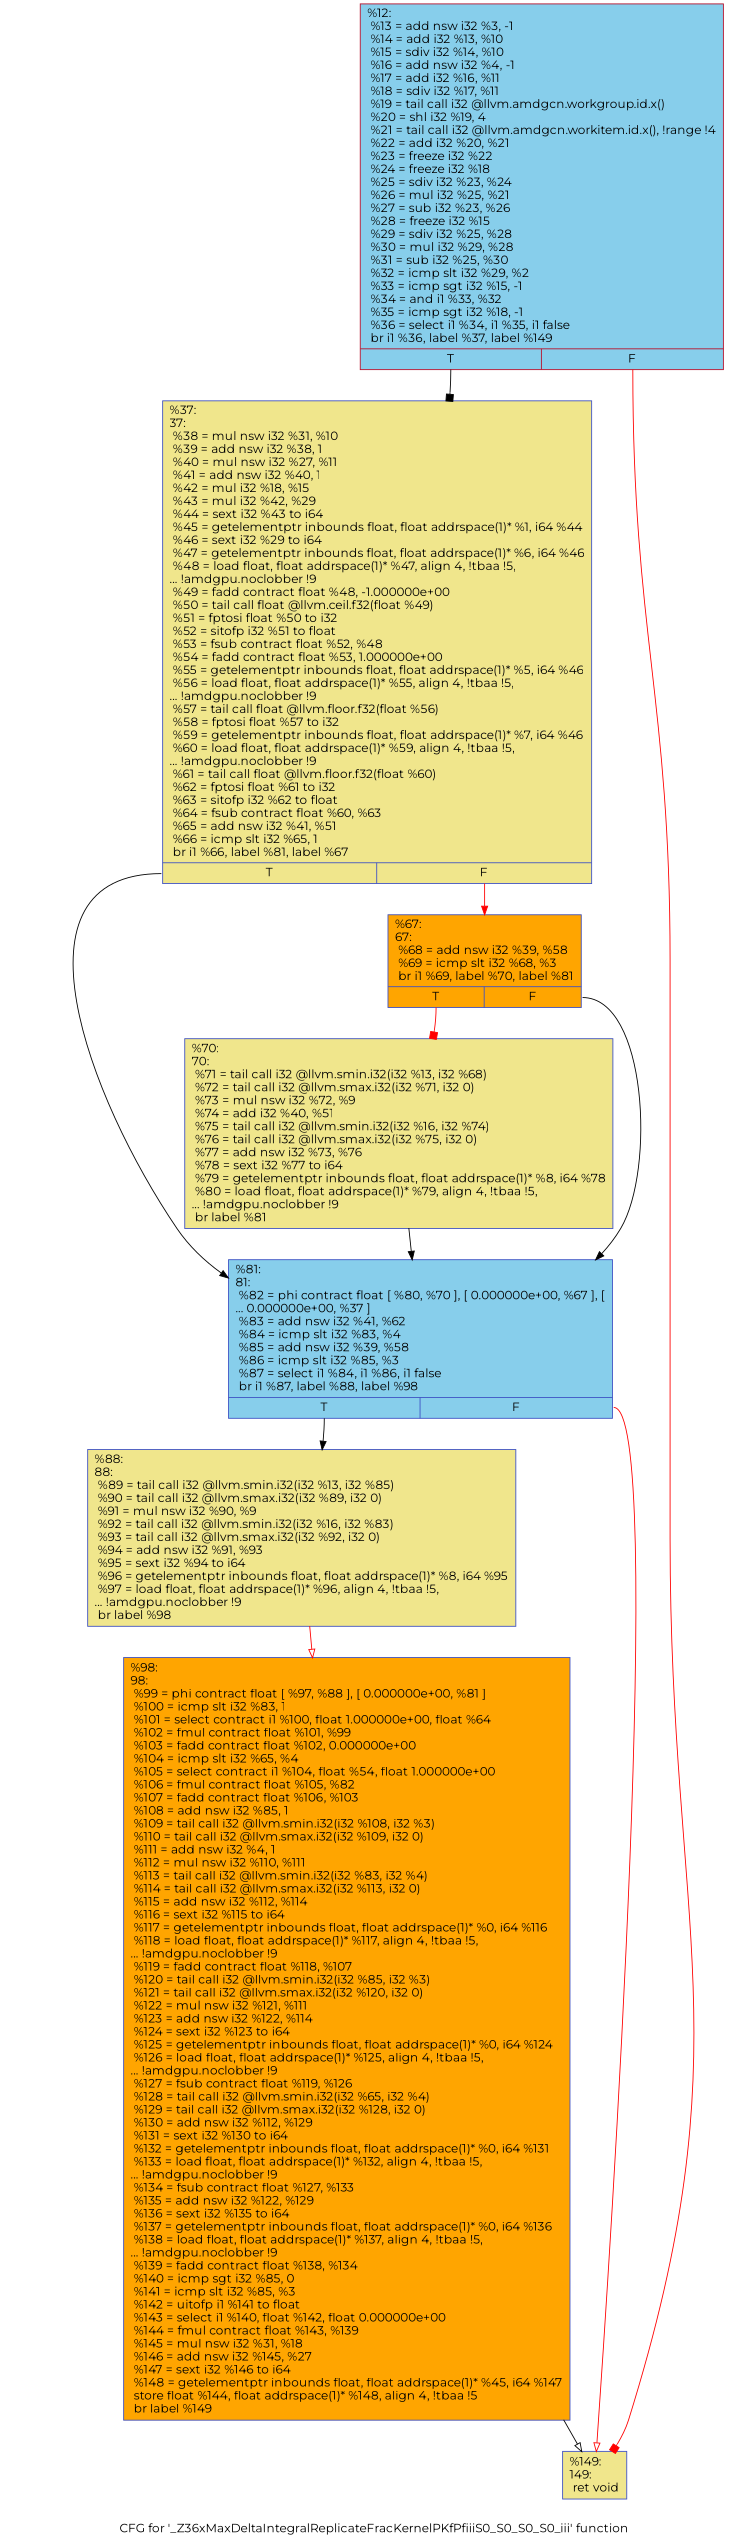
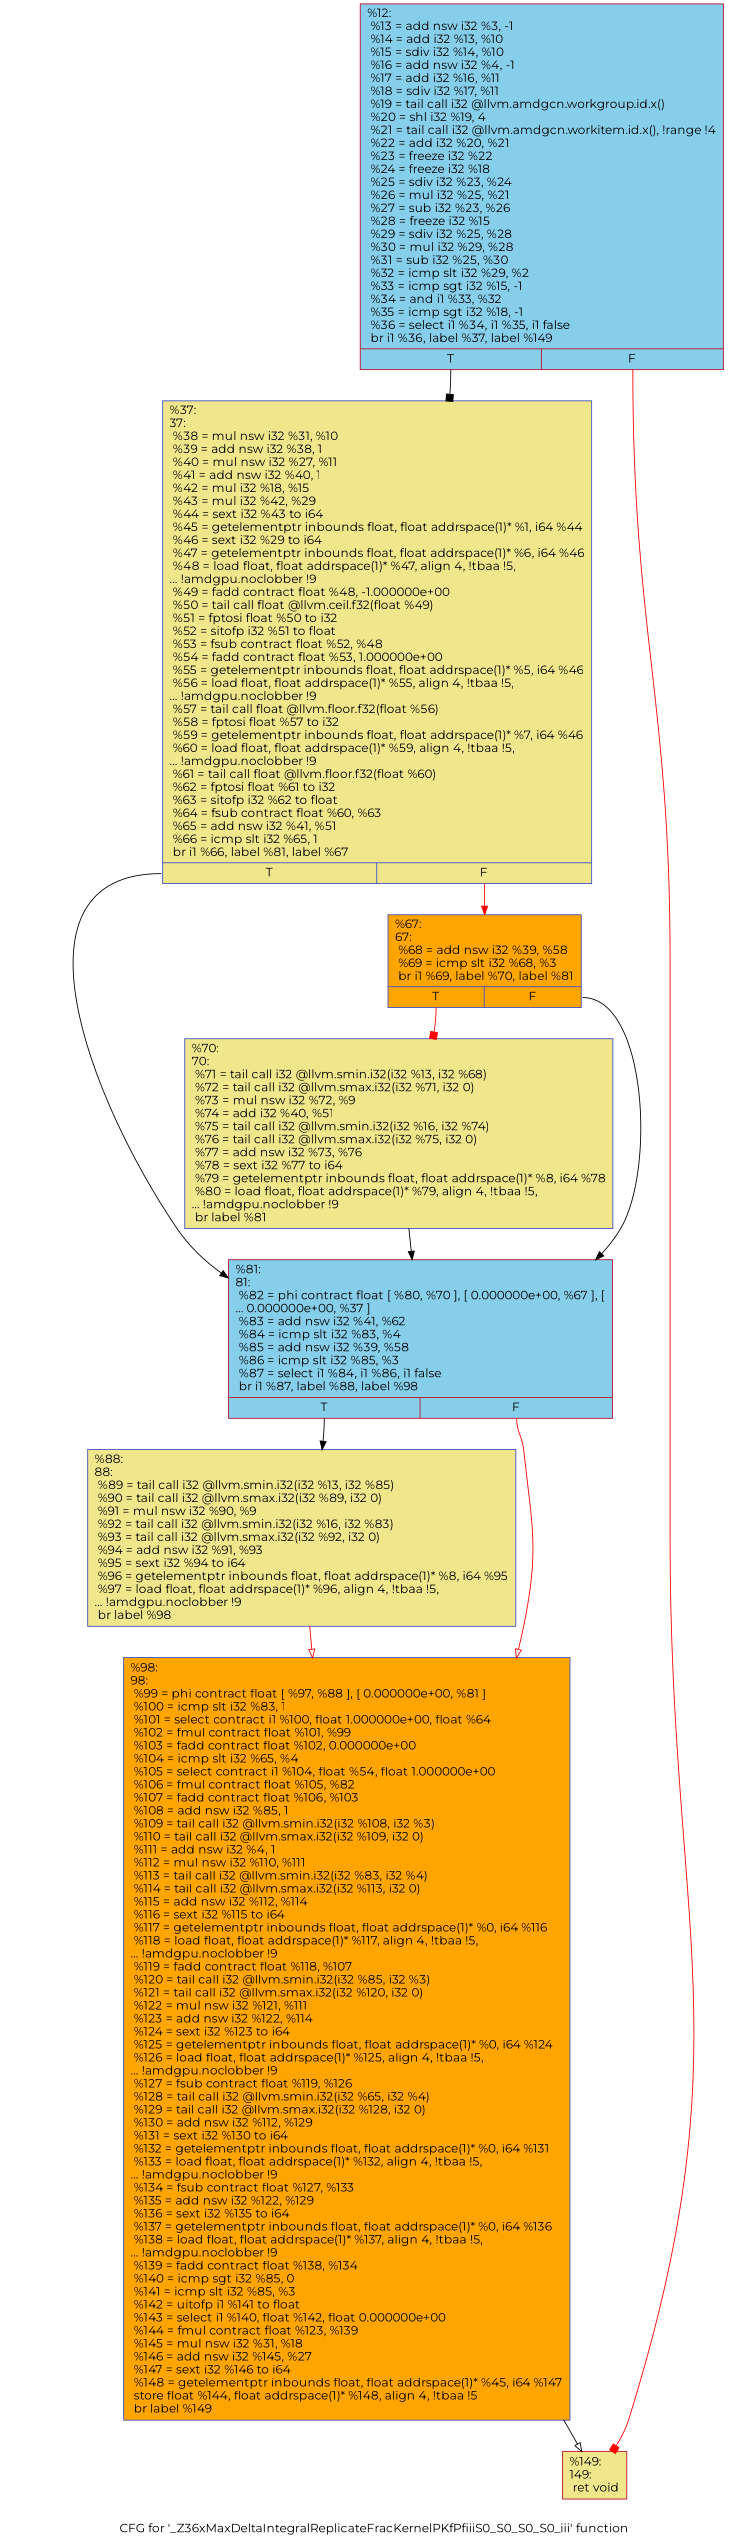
(420, 1339) -> (420, 1339)
(627, 1924) -> (532, 1534)
(245, 2331) -> (245, 2331)
(595, 2475) -> (595, 2475)
